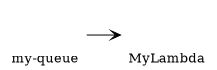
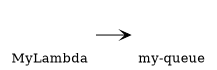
(99, 35) -> (108, 35)
